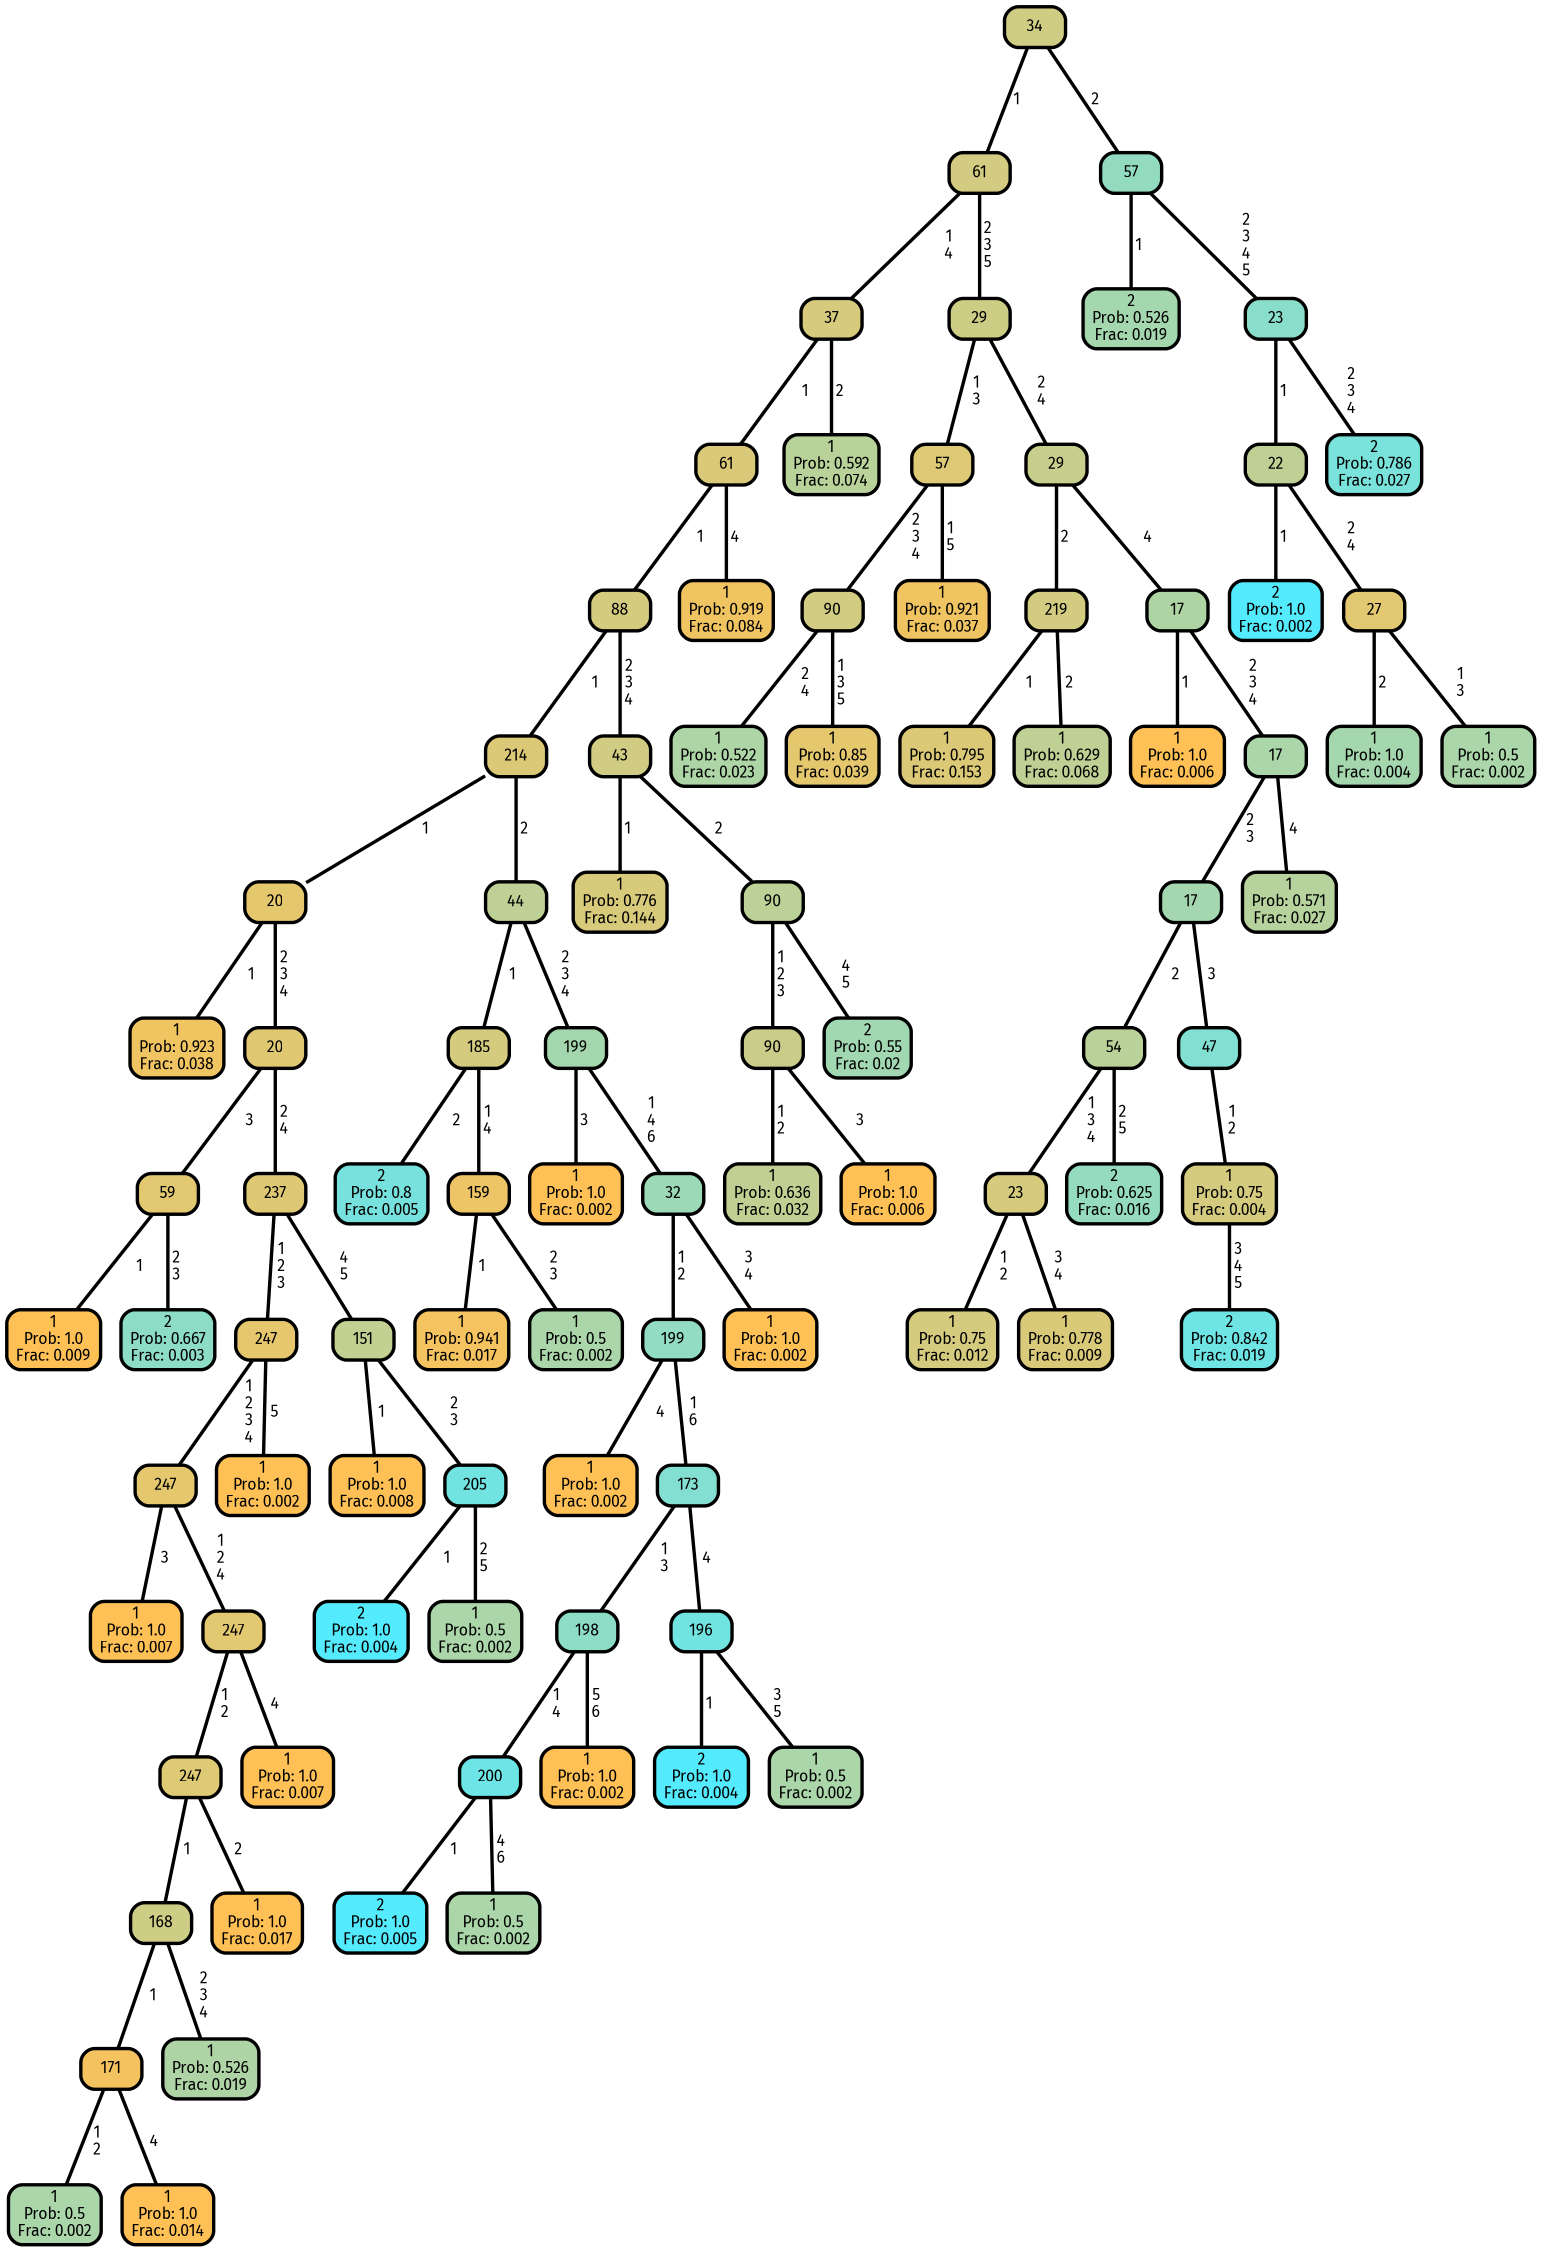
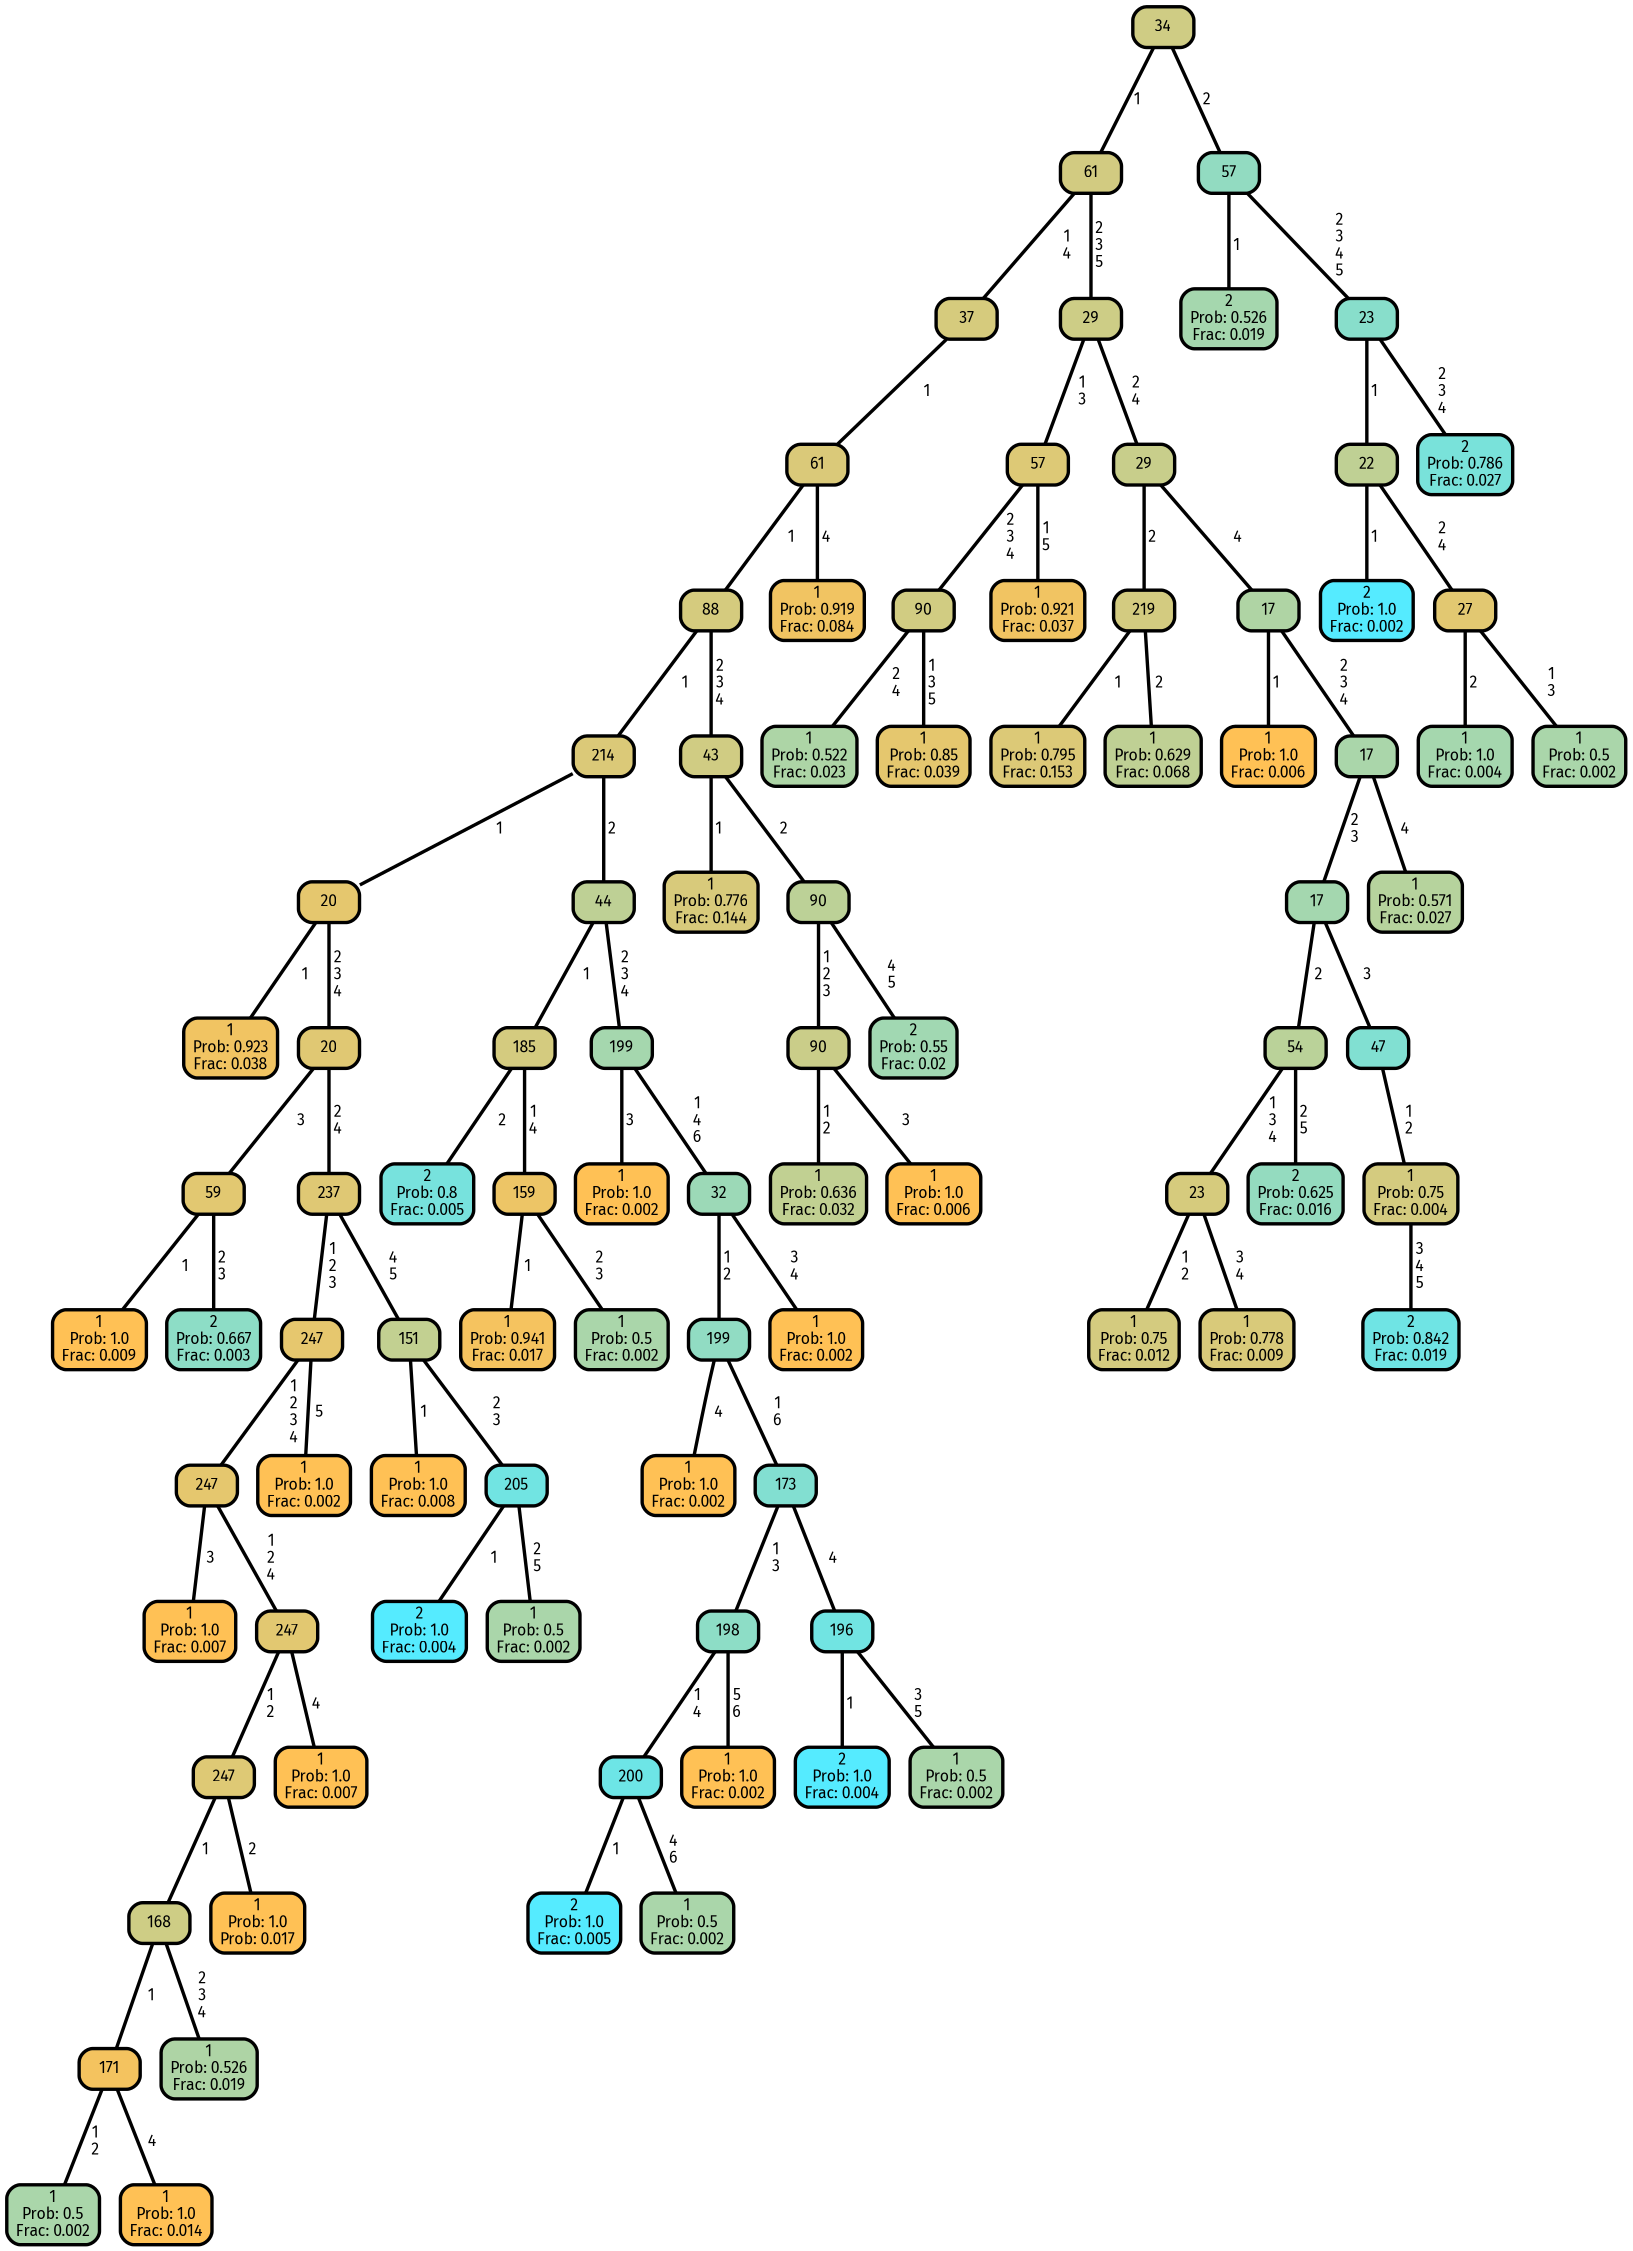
(832, 465) -> none
(257, 1923) -> (258, 1923)
